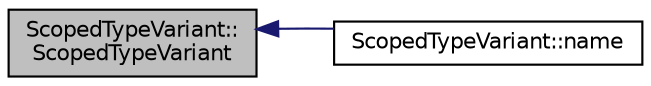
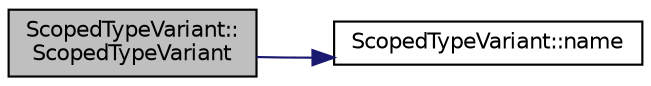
(306, 29) -> (284, 58)
